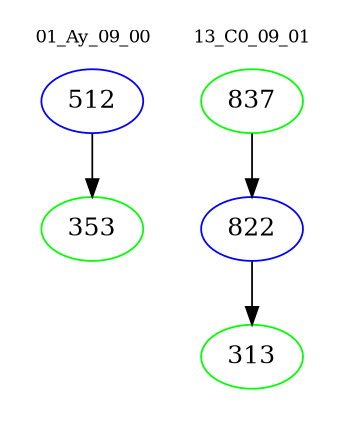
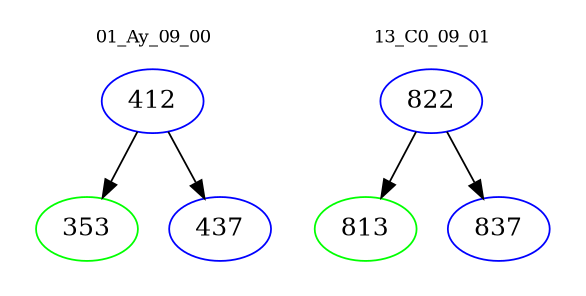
(92, 101) -> (153, 101)
(252, 101) -> (499, 229)
(252, 156) -> (461, 157)
none -> (220, 229)
(252, 357) -> (366, 229)
